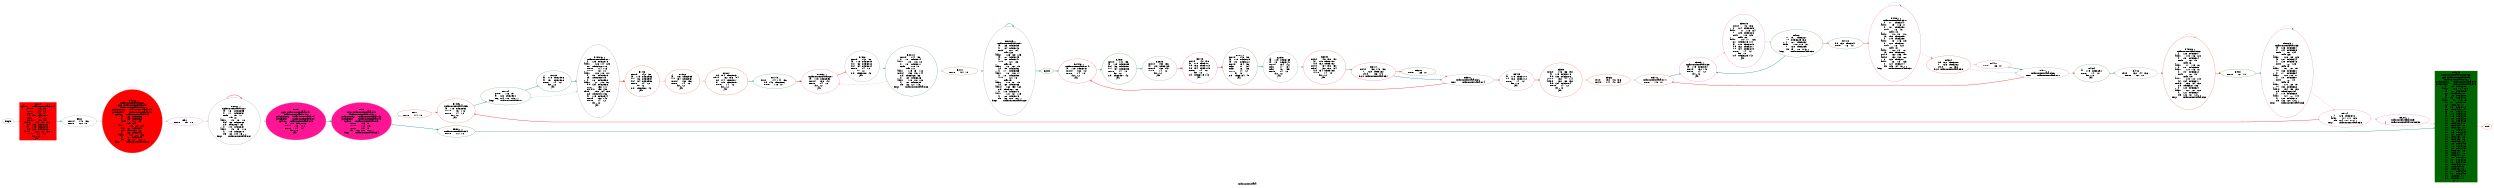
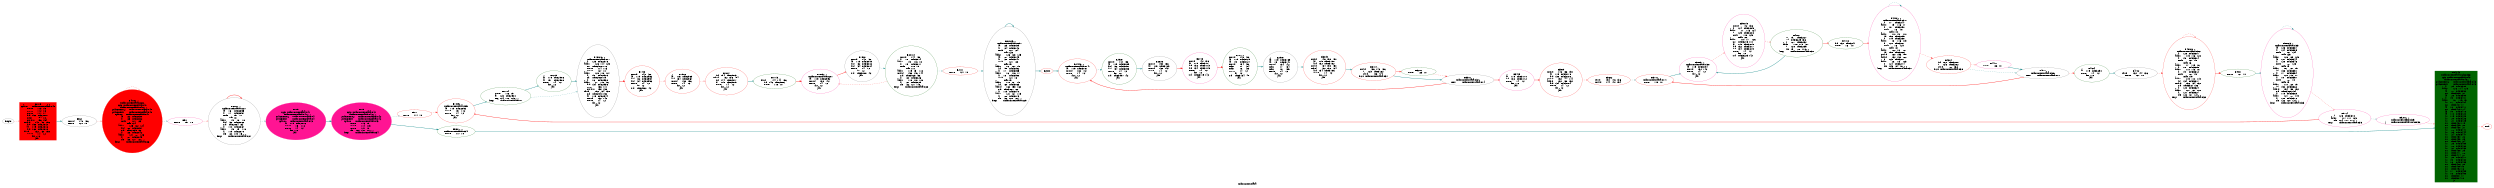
(1047, 71) -> (1047, 71)
